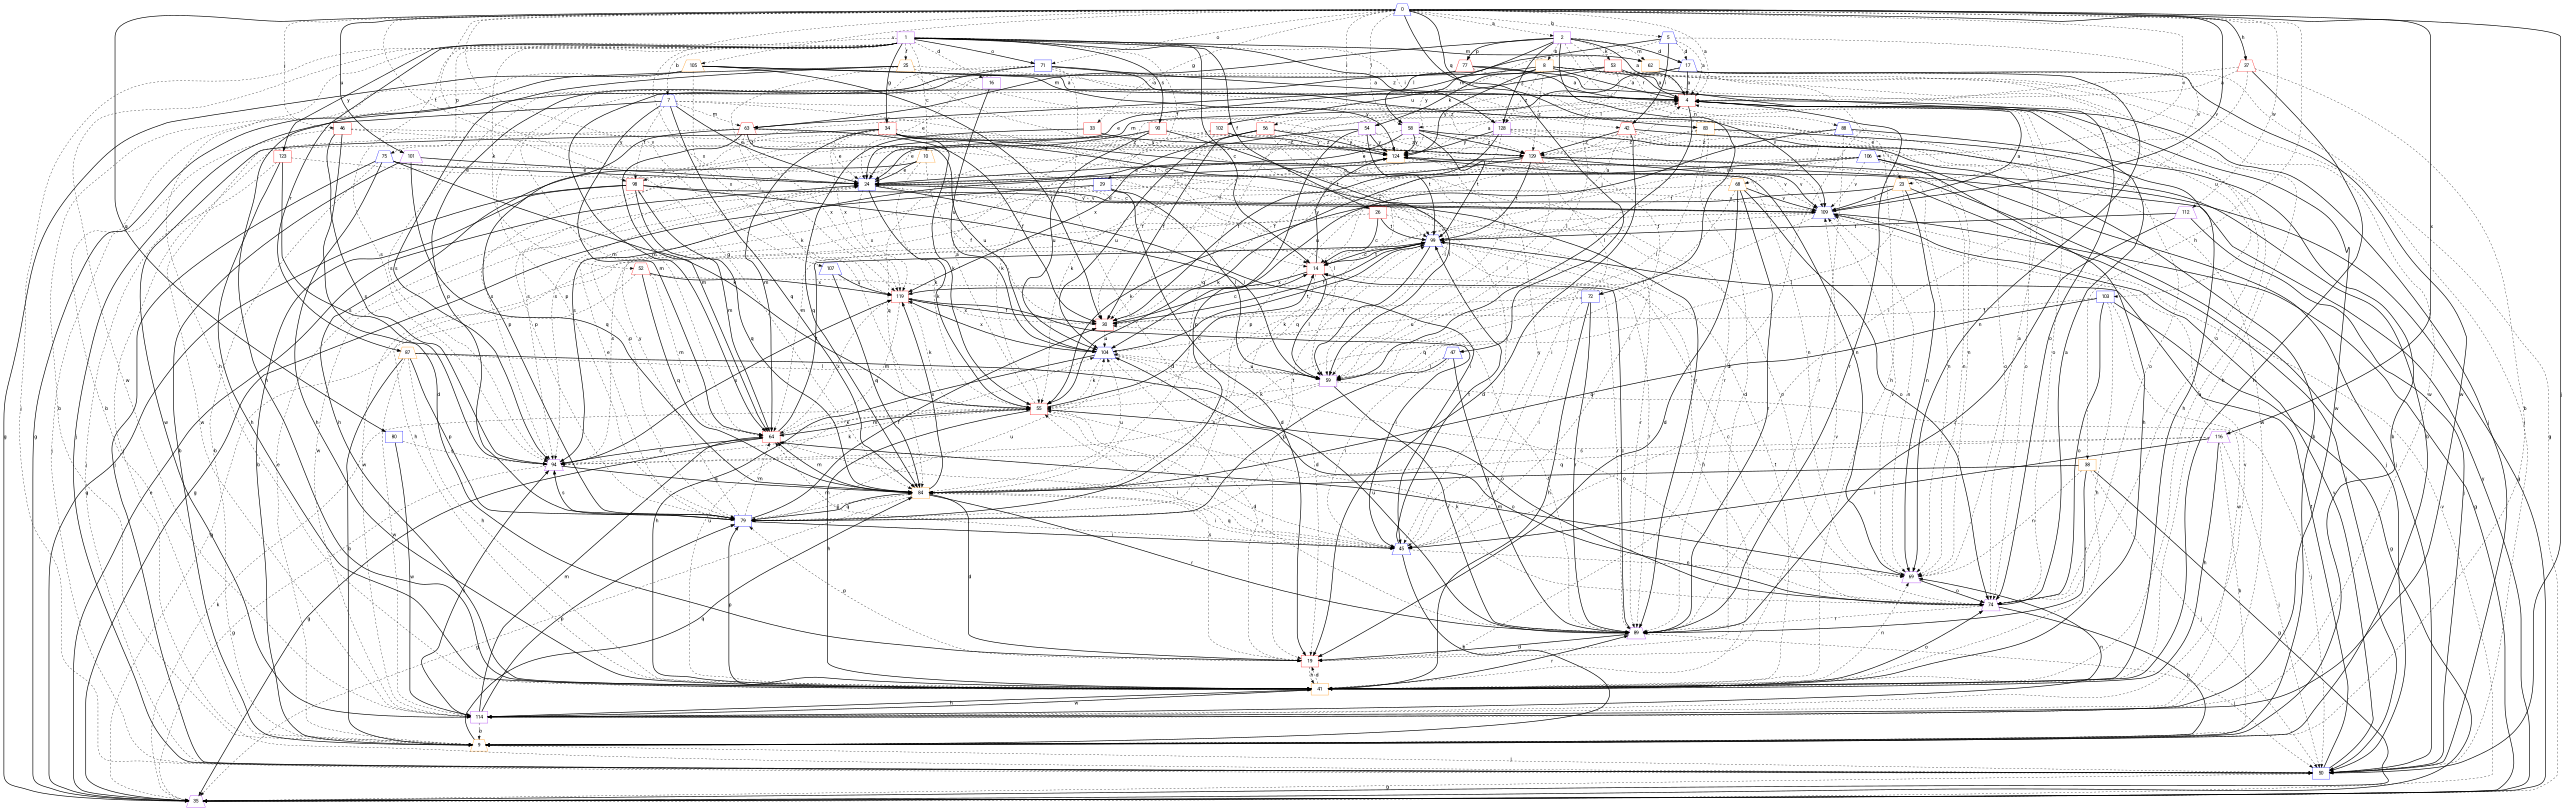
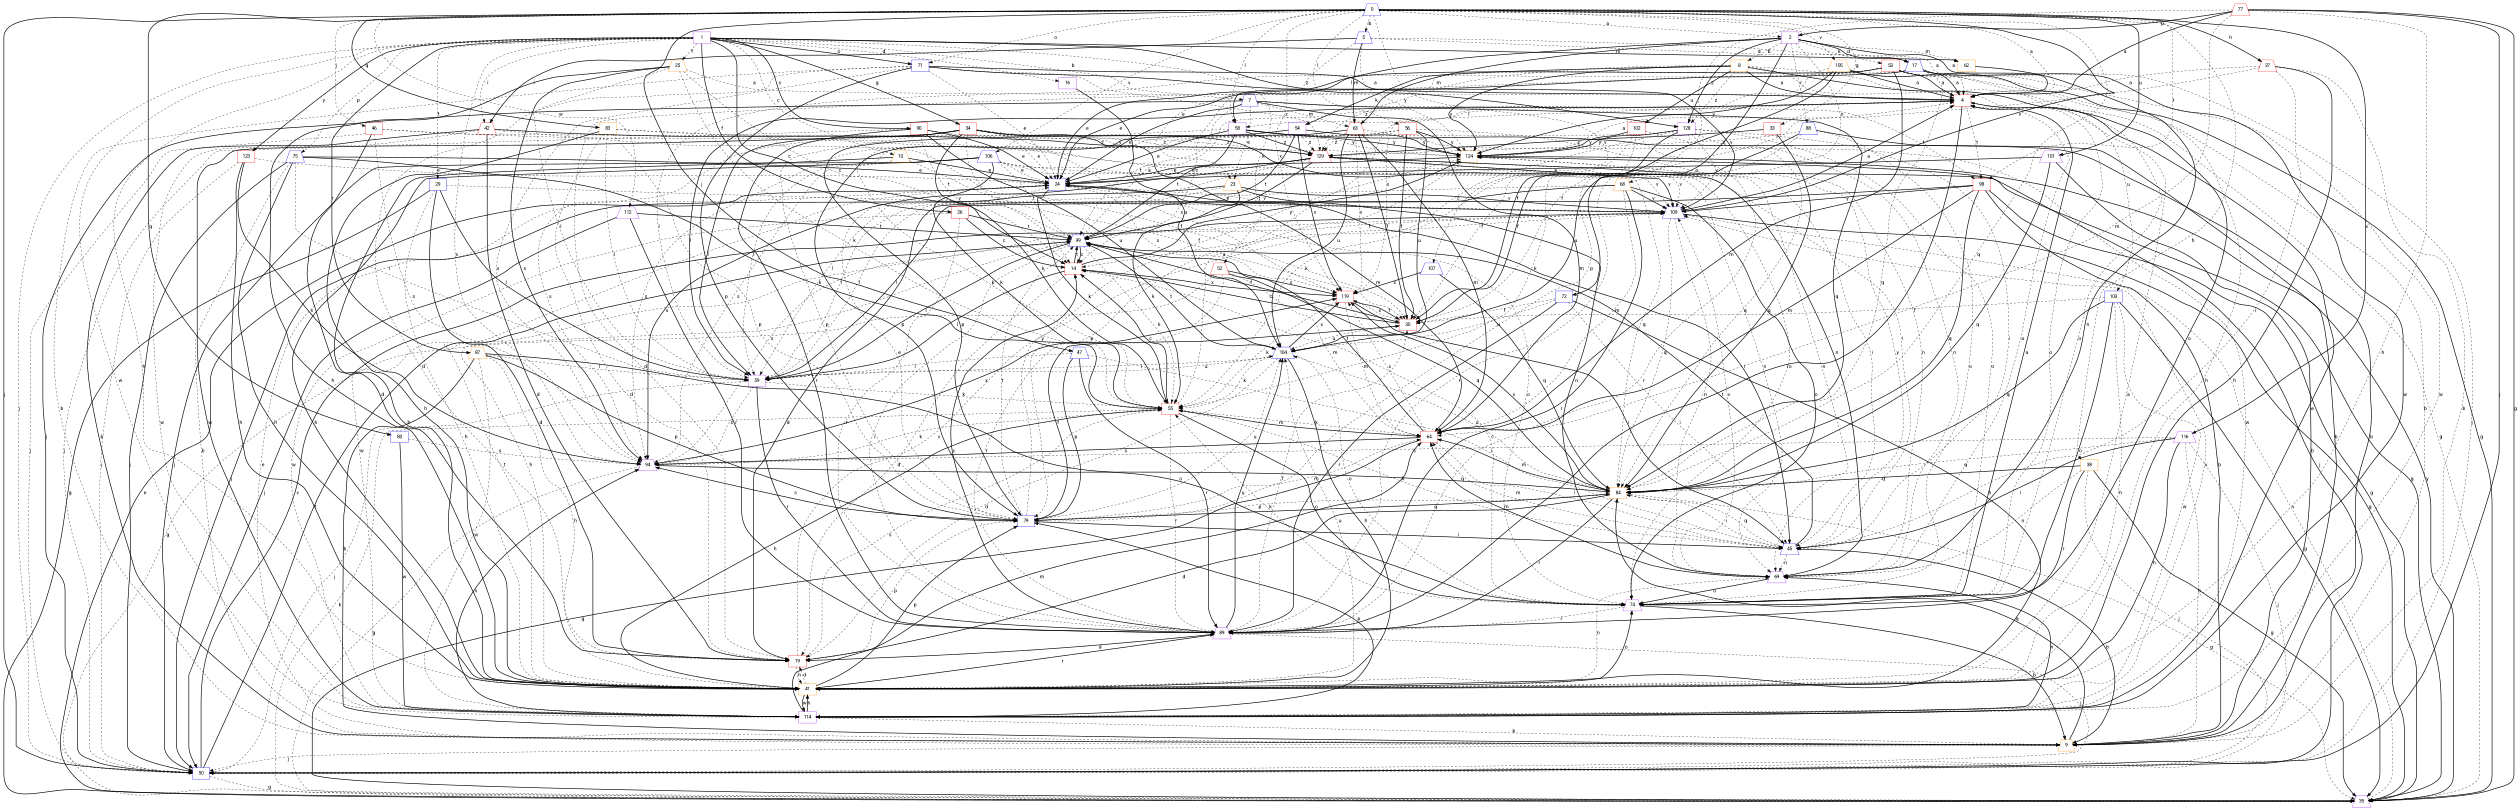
(1489, 45) -> (2017, 29)
(1133, 129) -> (1121, 129)
(388, 318) -> (460, 335)
